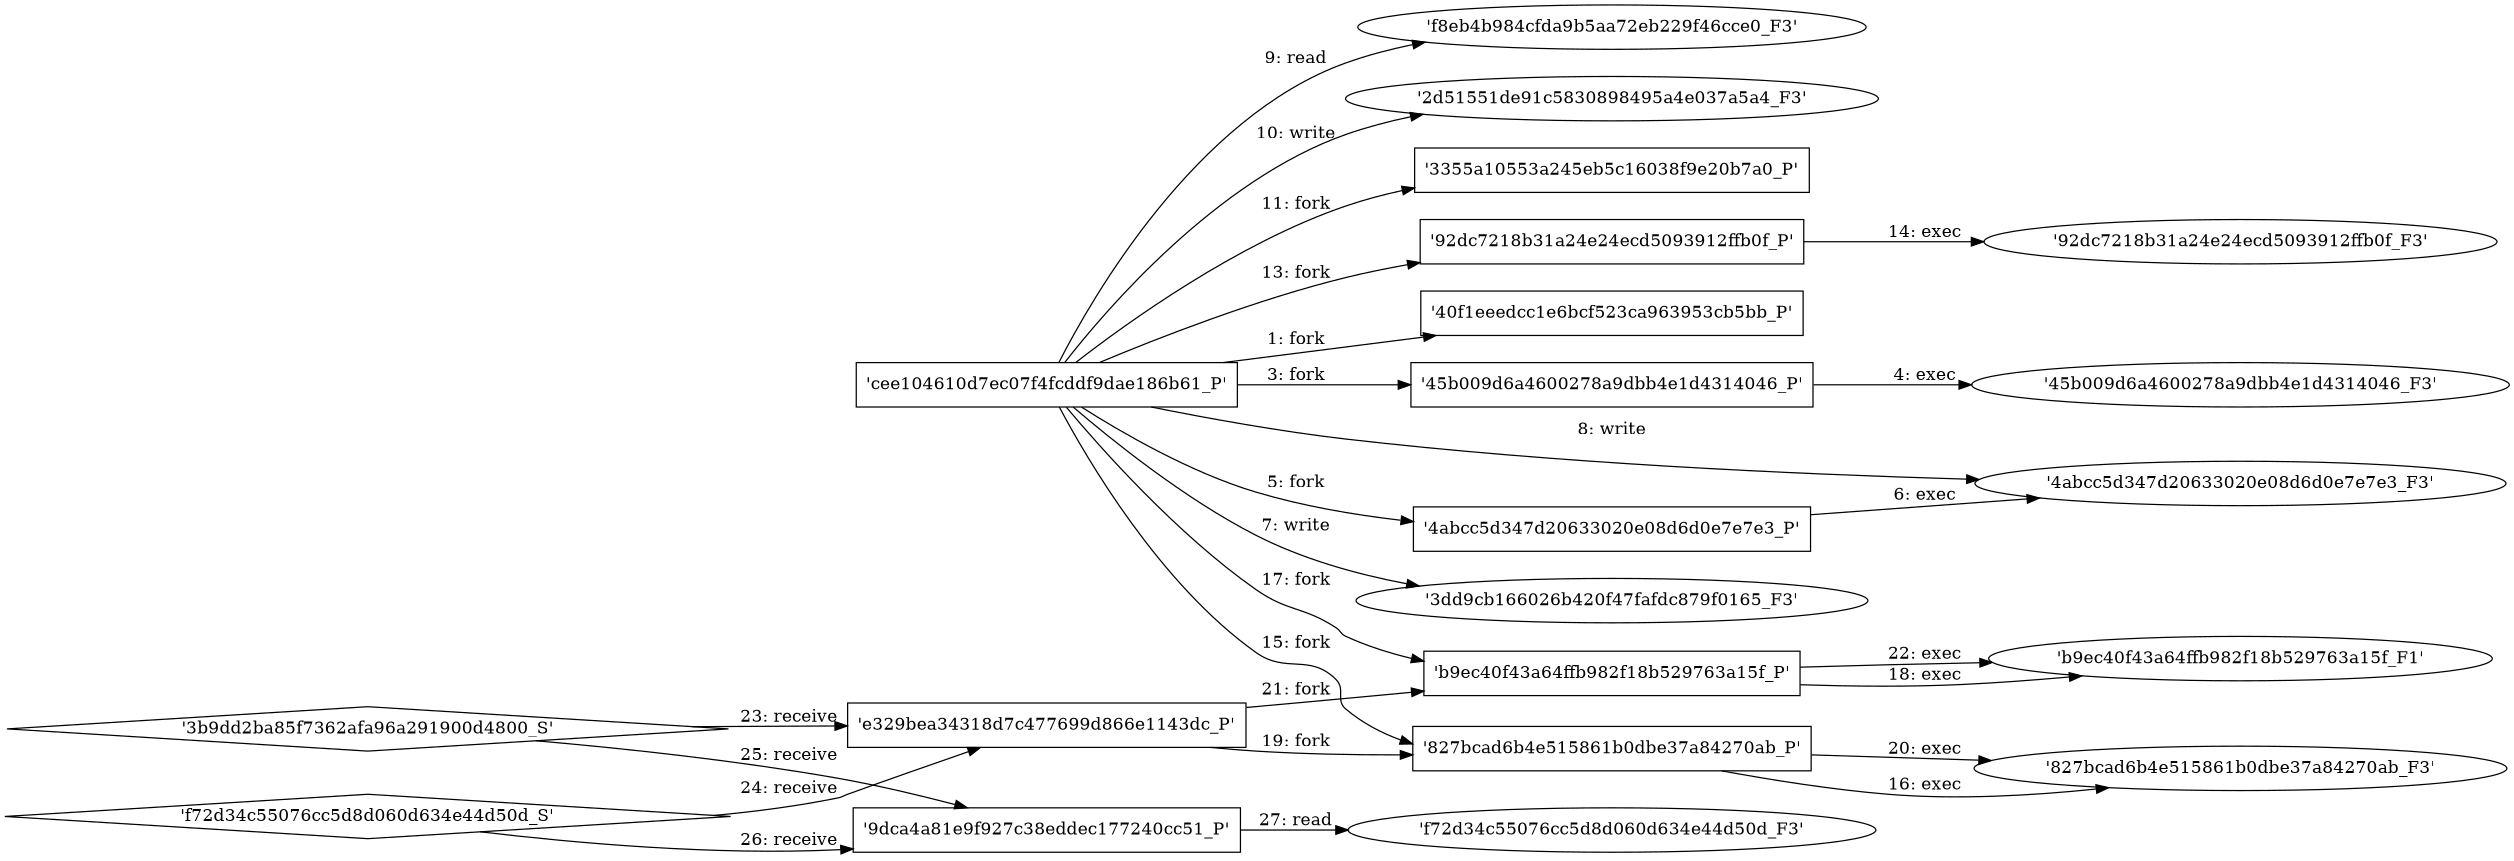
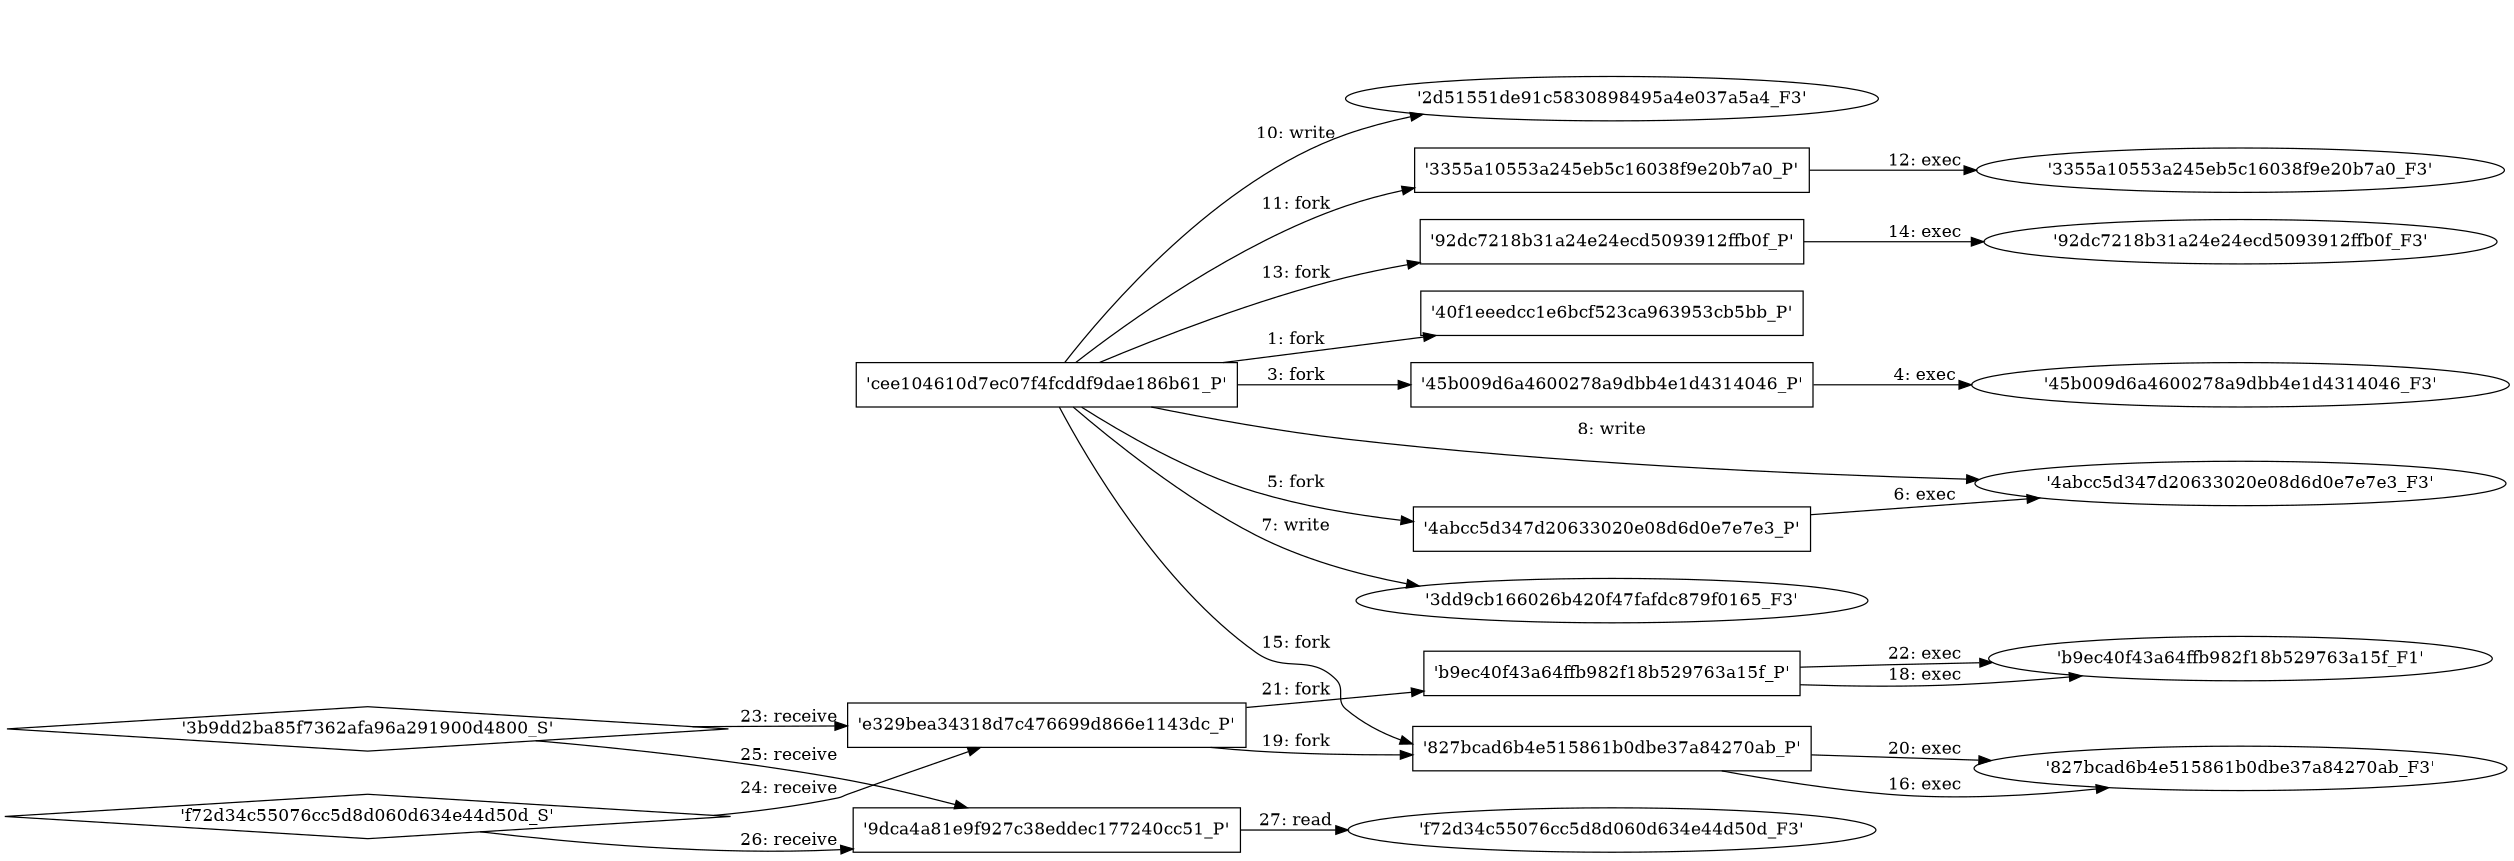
(1612, 27) -> none
none -> (2240, 170)
(1219, 562) -> none
(1047, 725) -> (1047, 725)
